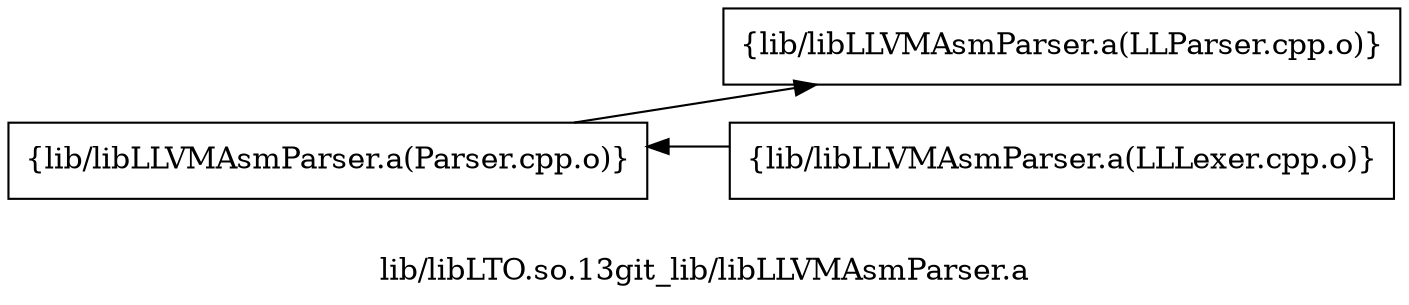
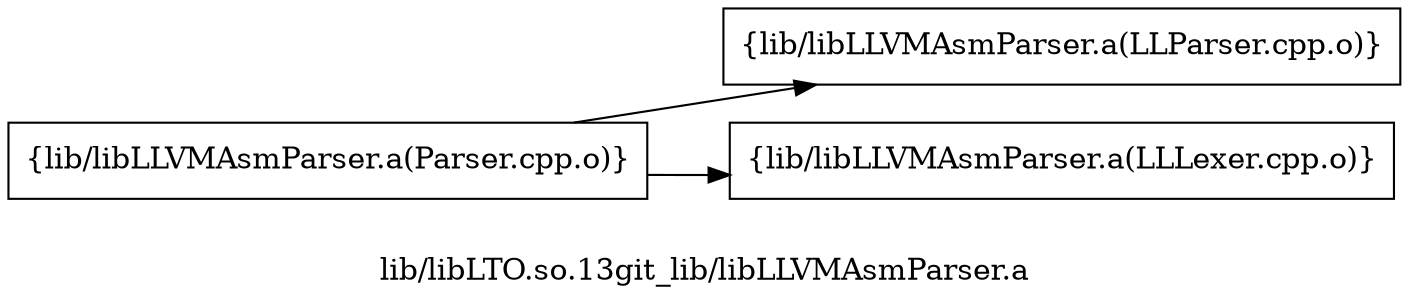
(699, 146) -> (678, 175)
